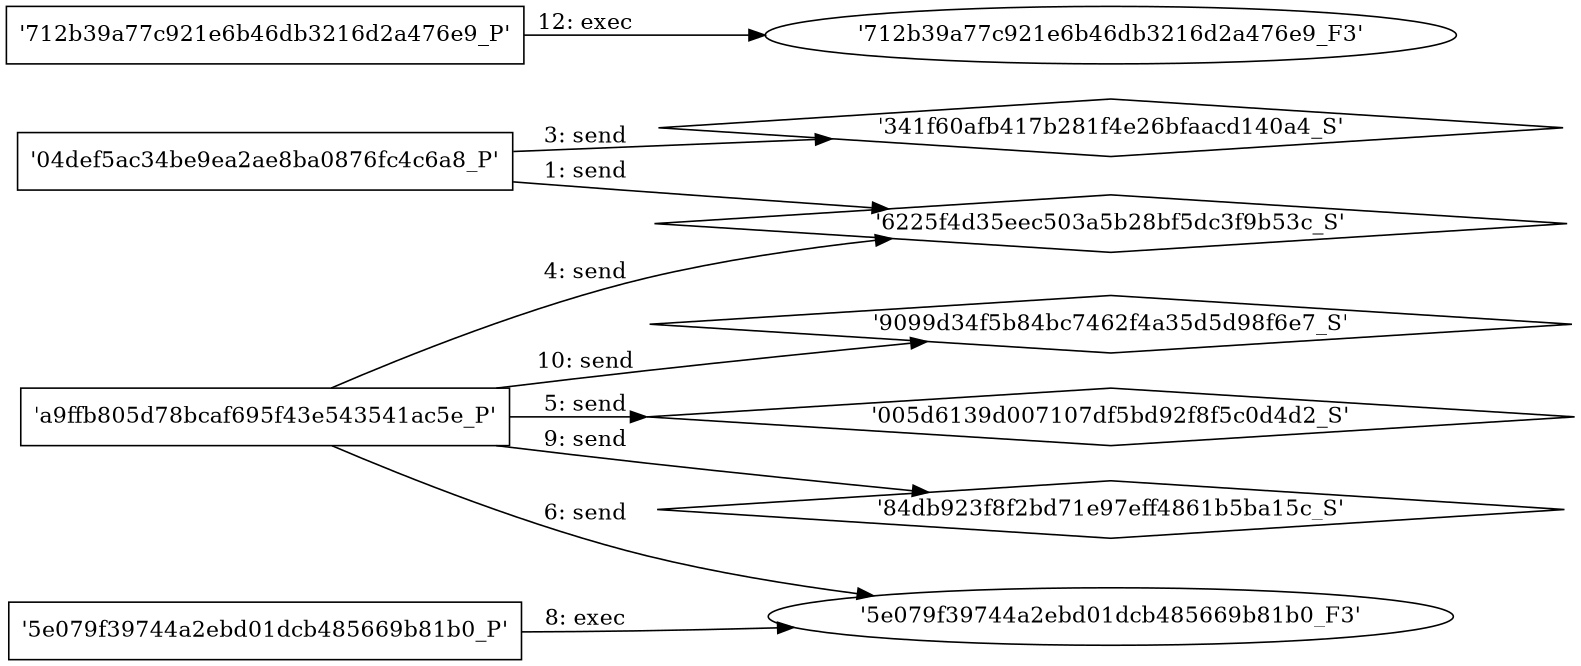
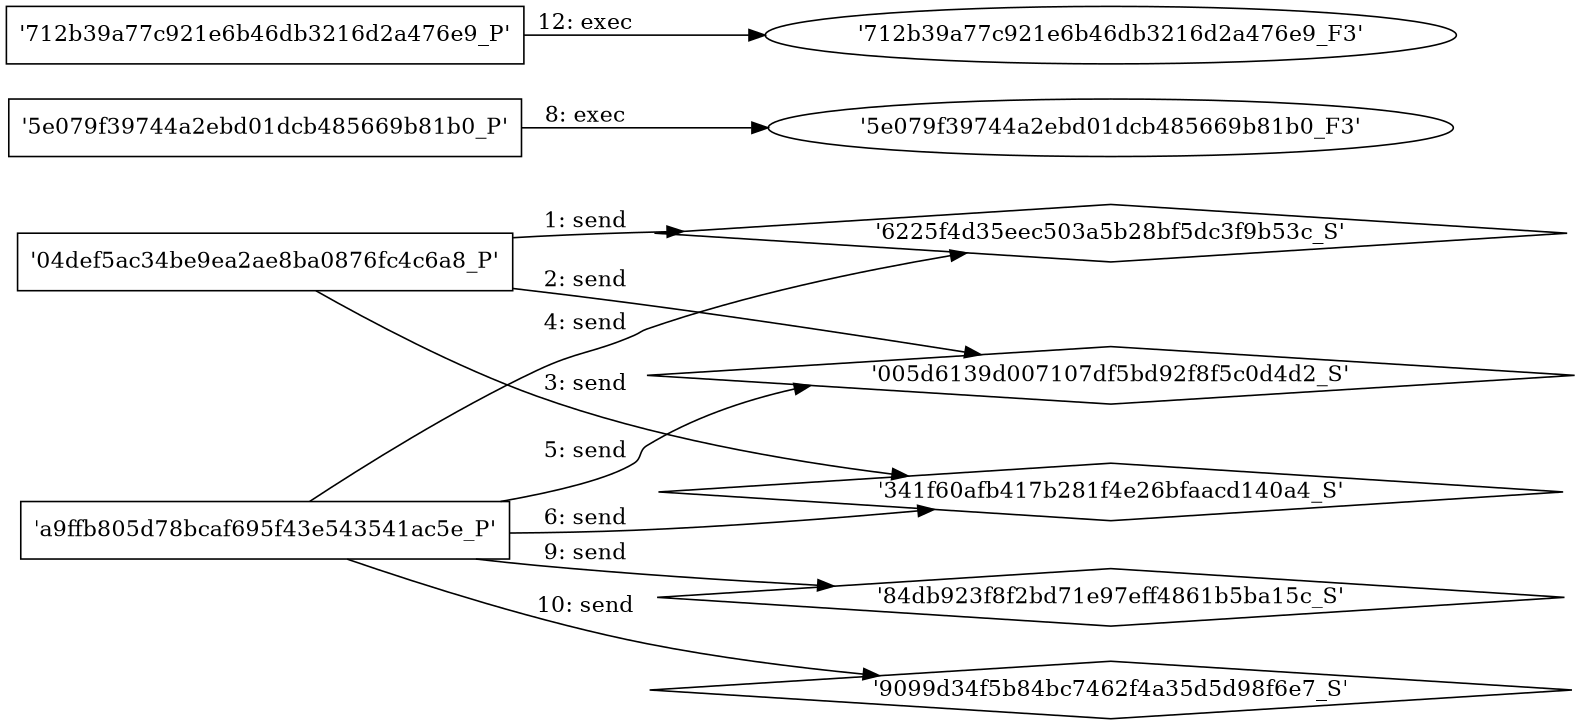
none -> (739, 318)
(589, 540) -> (714, 526)
